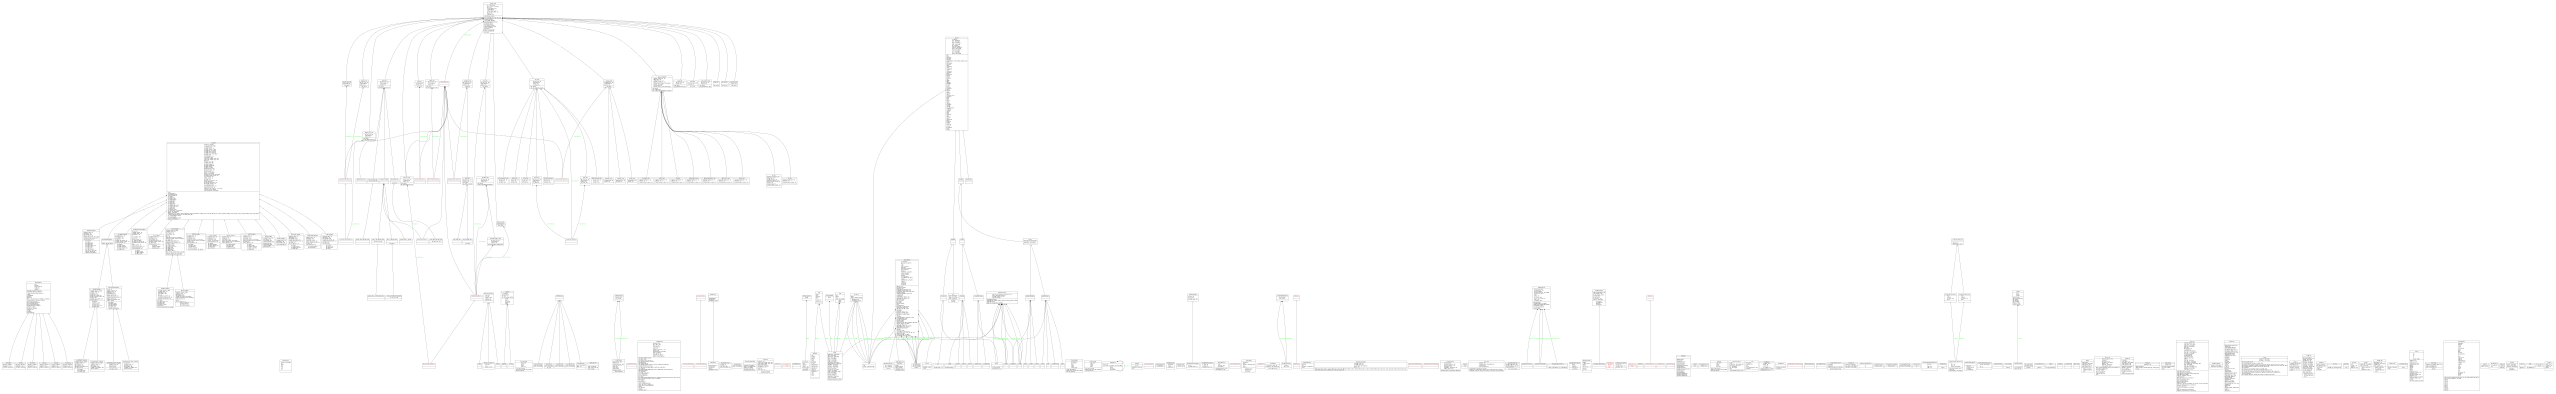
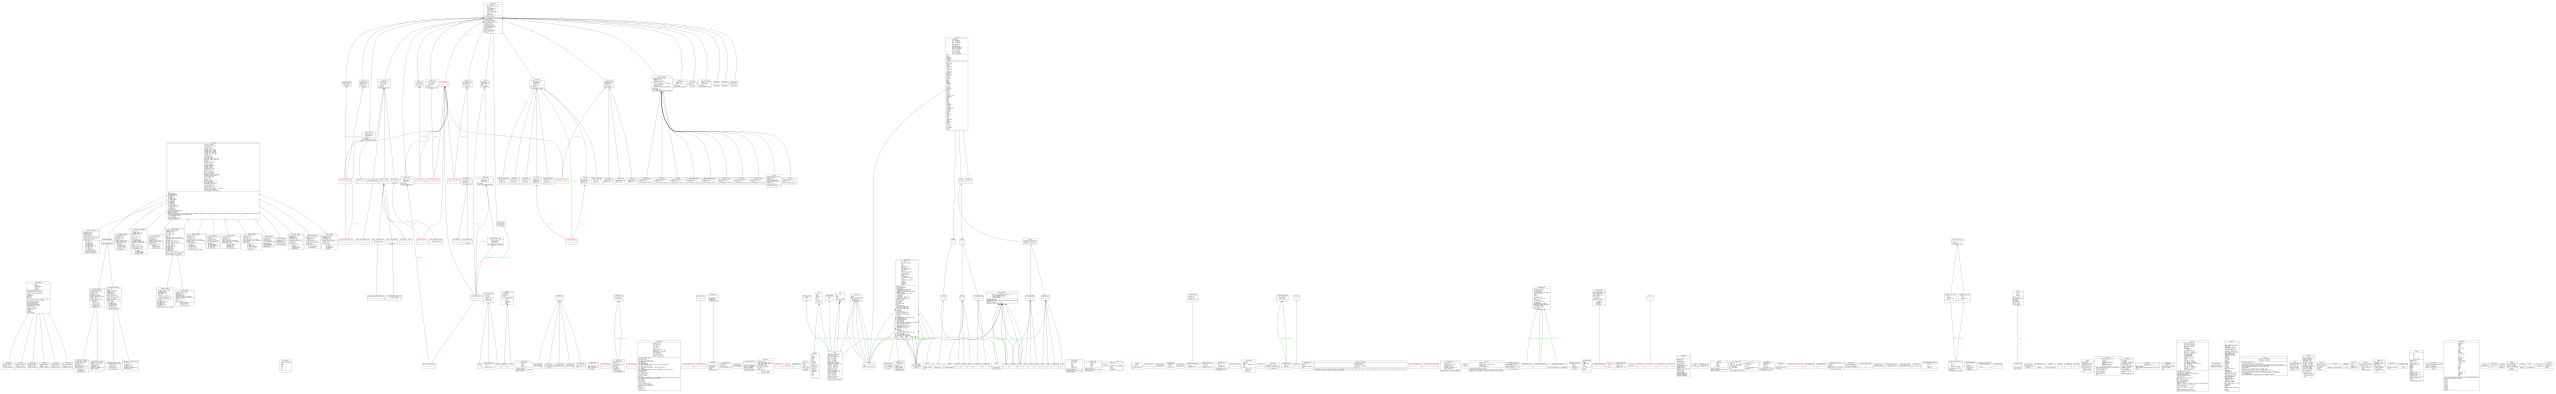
none -> (758, 181)
(953, 298) -> none
(806, 331) -> (811, 330)
none -> (606, 366)
(1943, 366) -> none
(2008, 366) -> none
